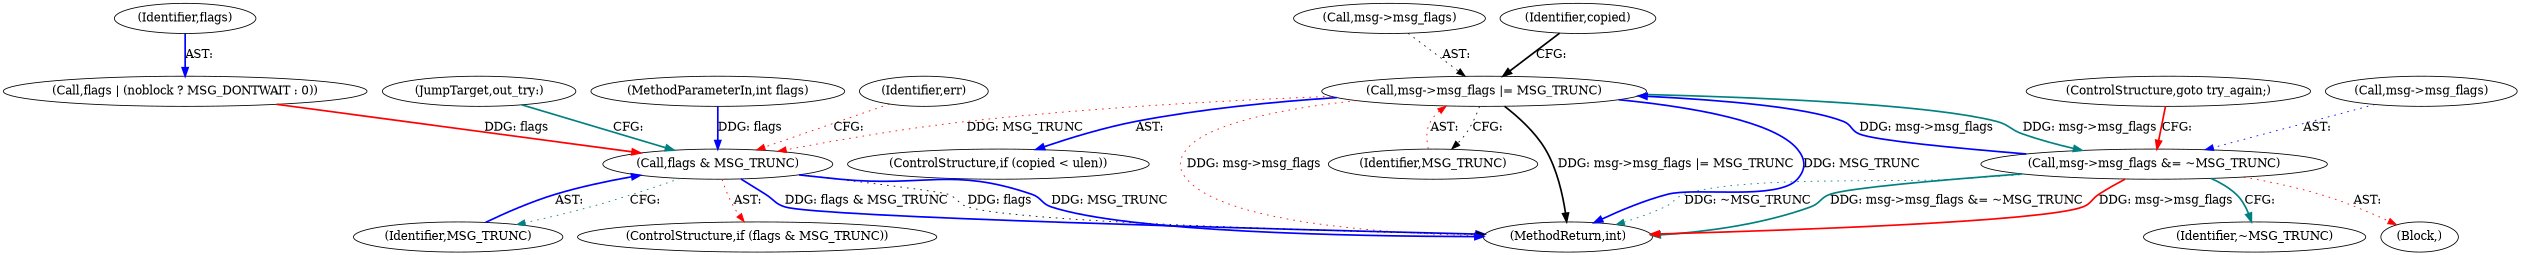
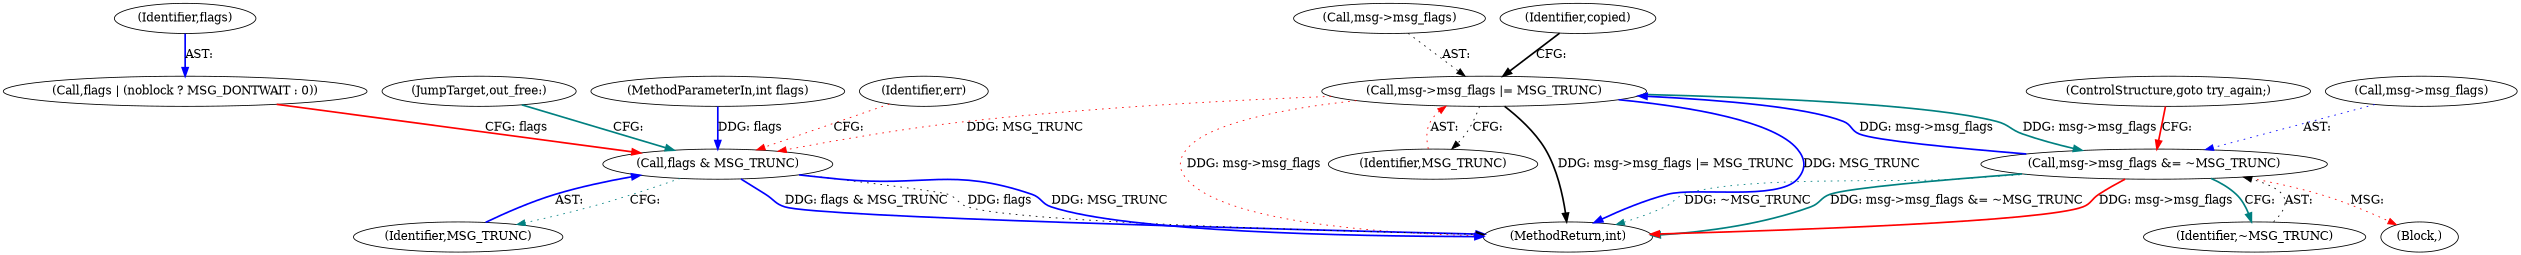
(479, 91) -> (479, 91)
(516, 128) -> (516, 128)
(998, 164) -> none
none -> (2281, 193)
(2369, 201) -> (2369, 201)
(757, 237) -> none
